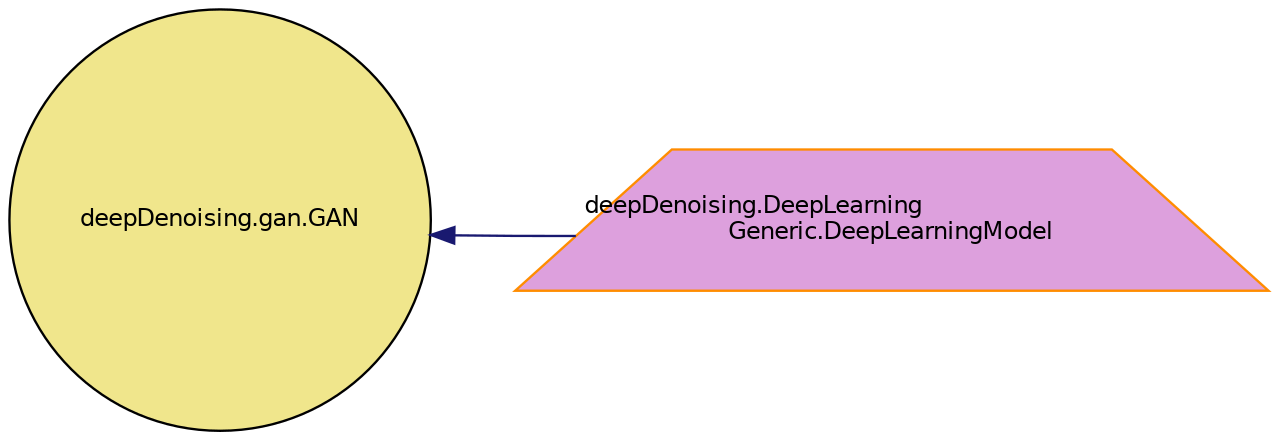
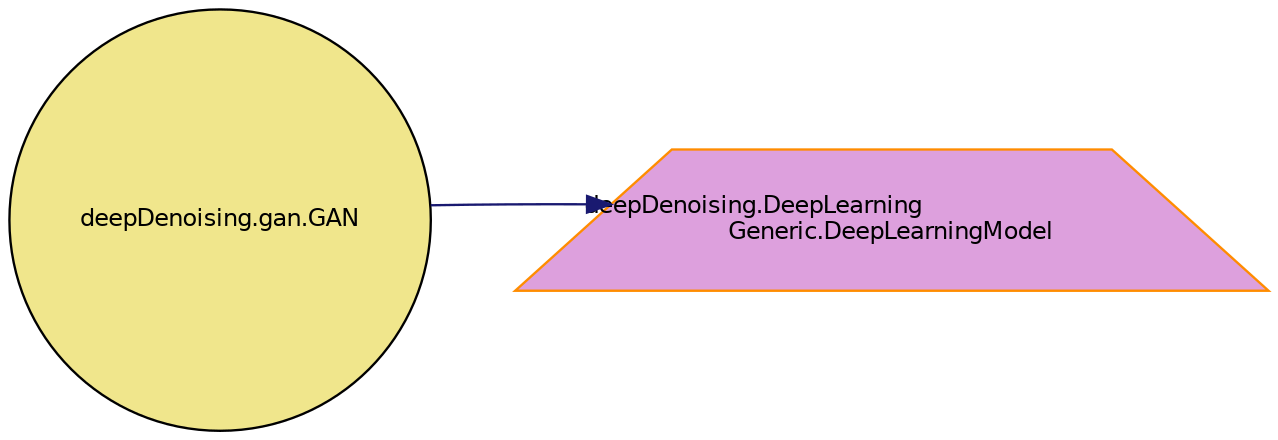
(515, 236) -> (509, 204)
